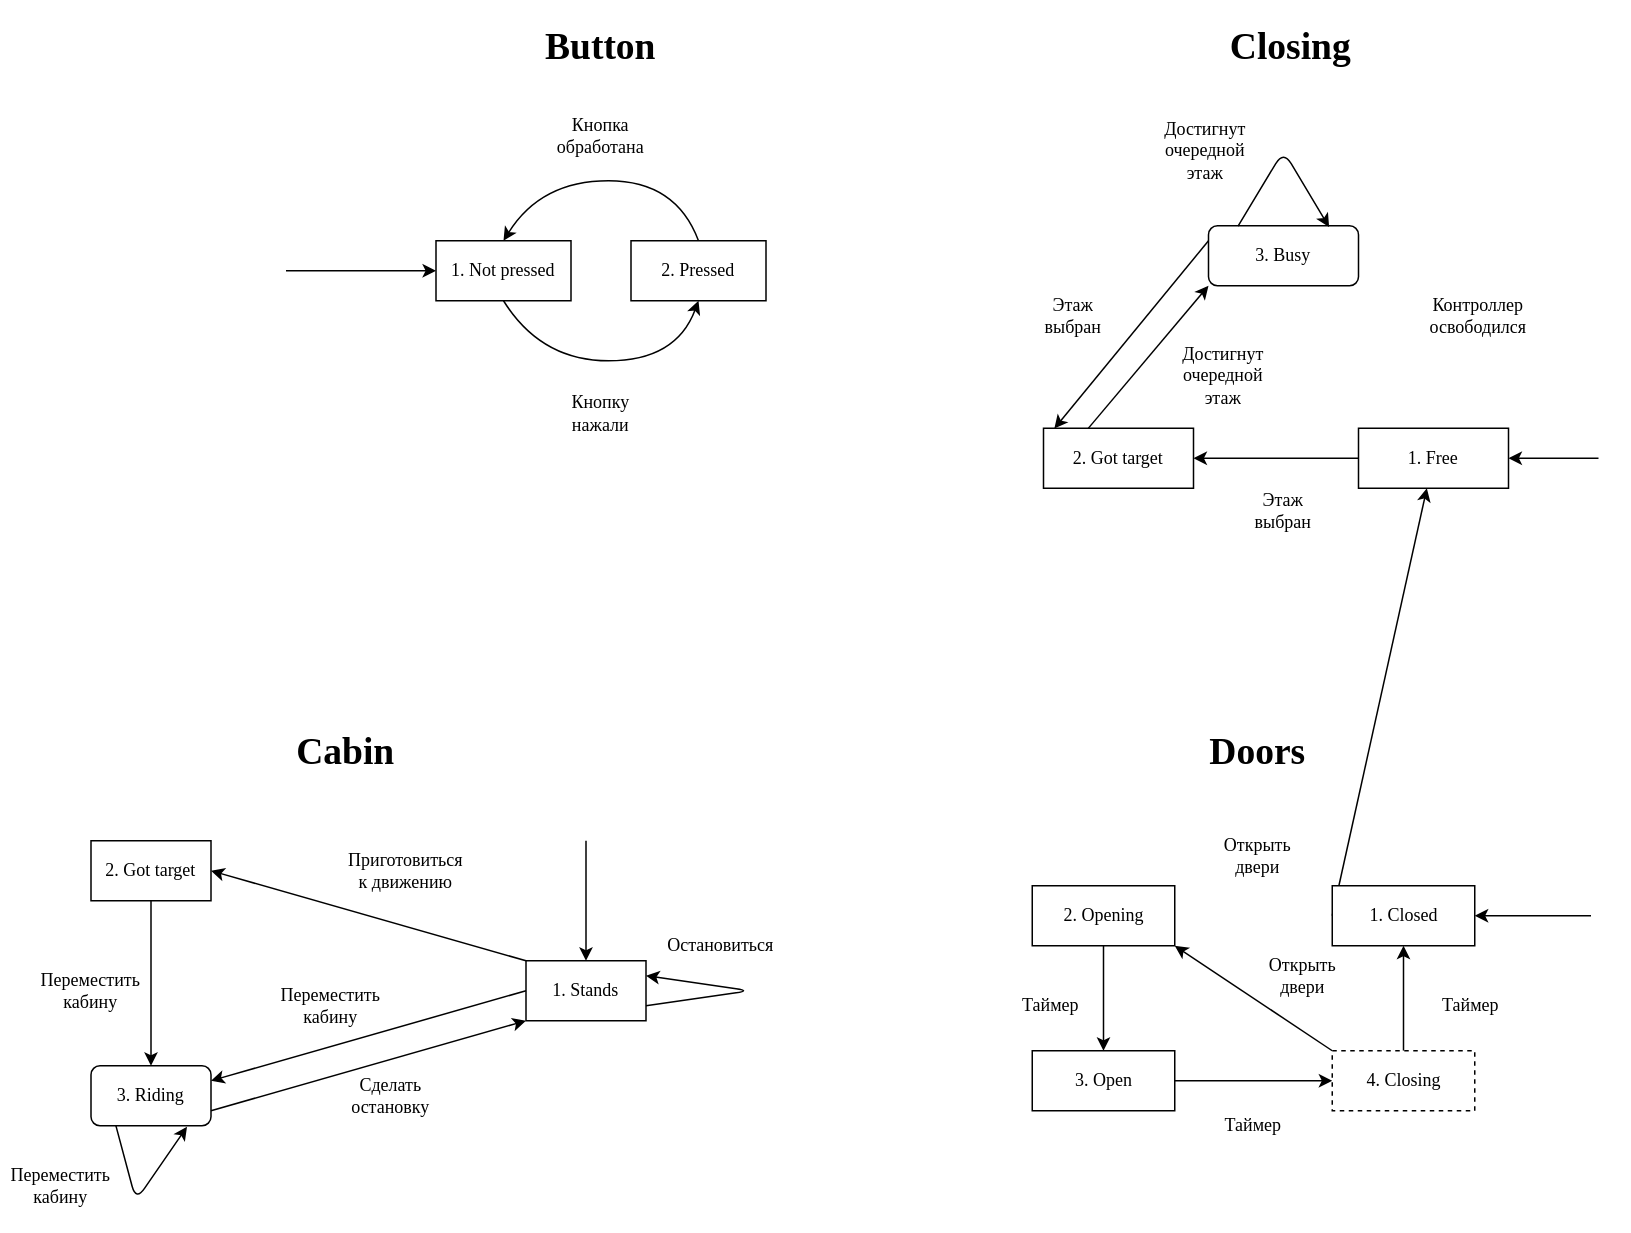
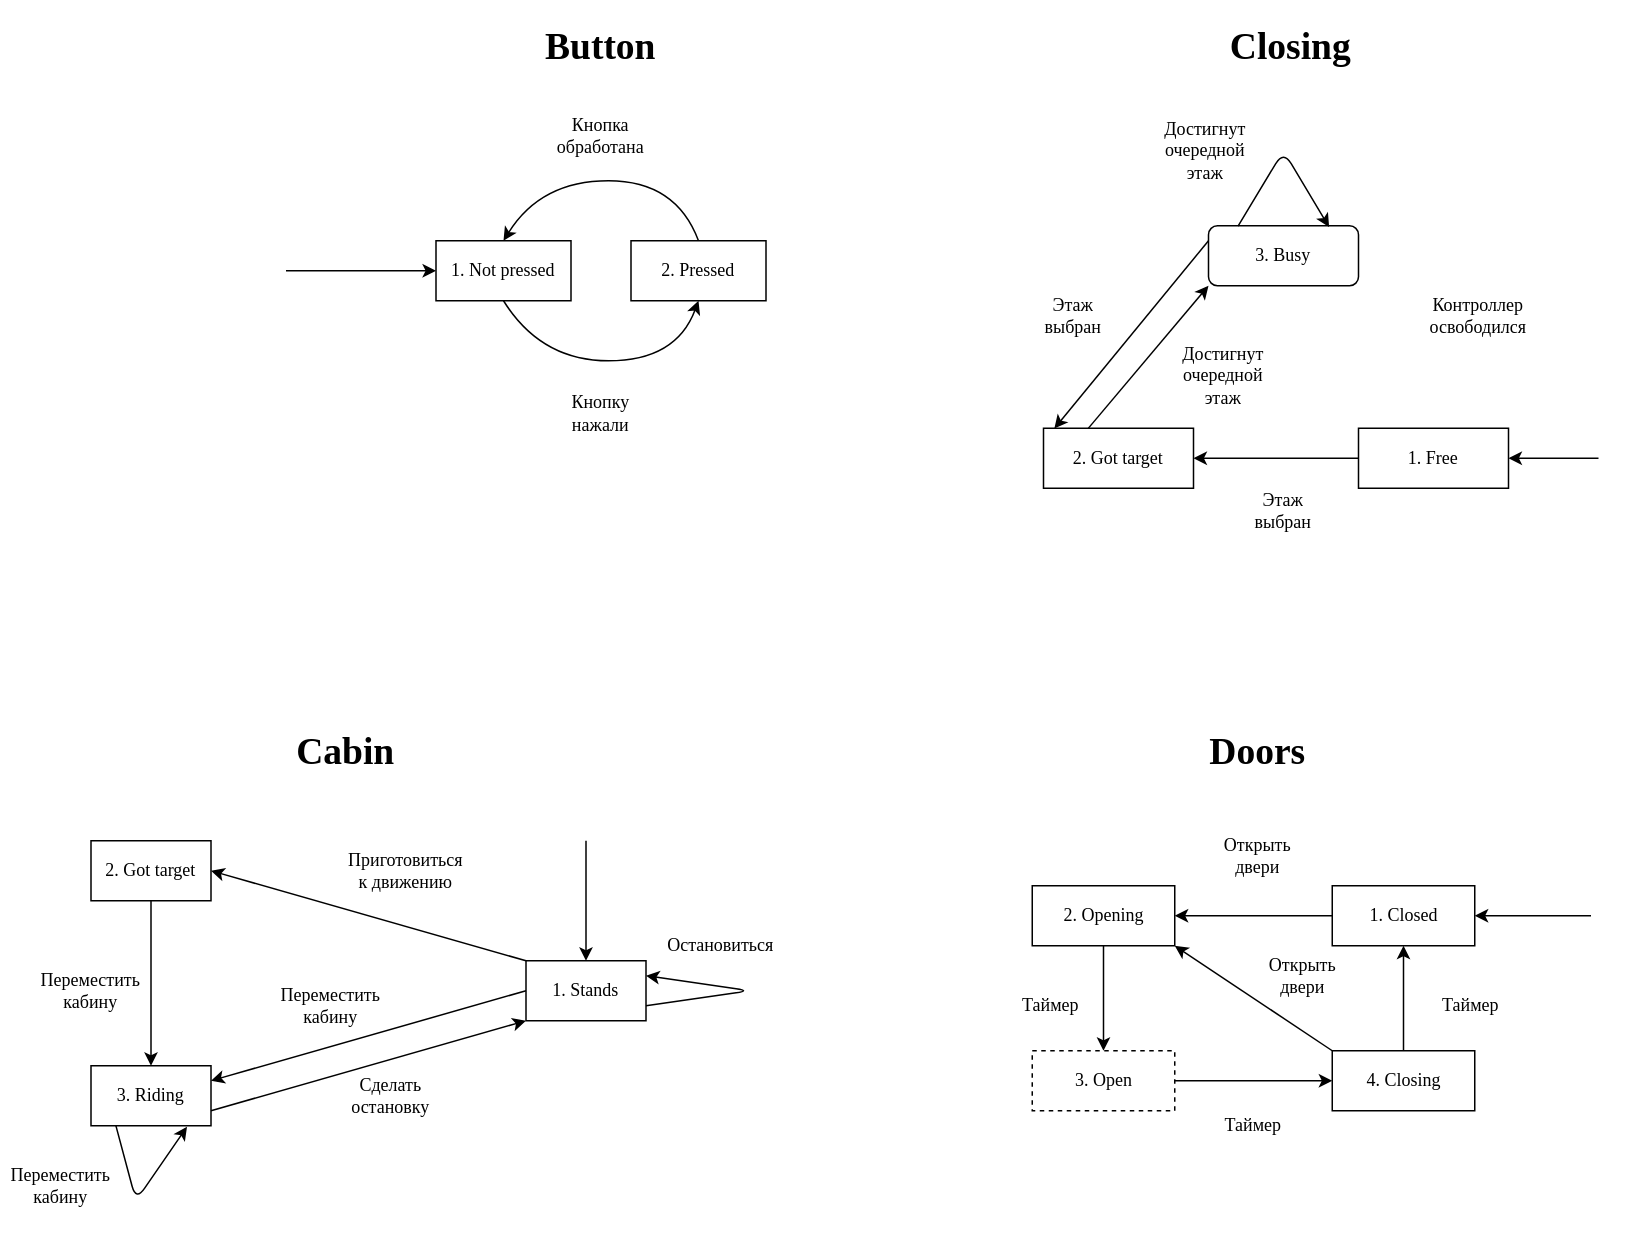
(1382, 692) -> (1259, 916)
(1103, 1081) -> (1103, 1081)
(1403, 1081) -> (1403, 1081)
(151, 1096) -> (151, 1096)
